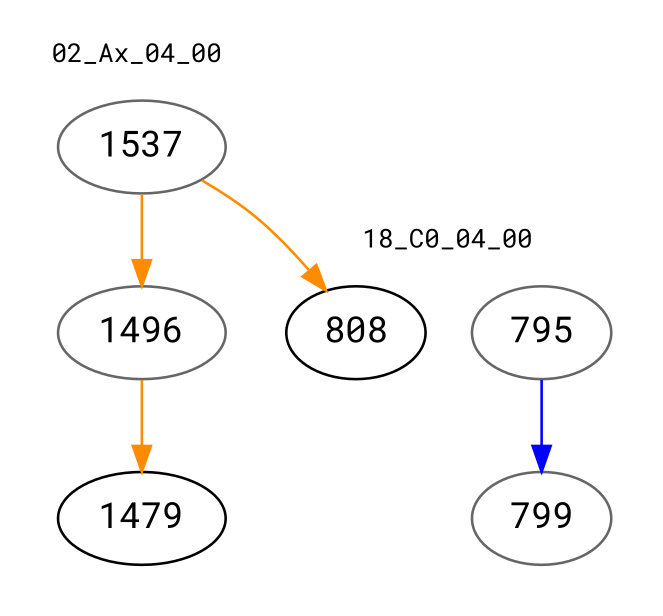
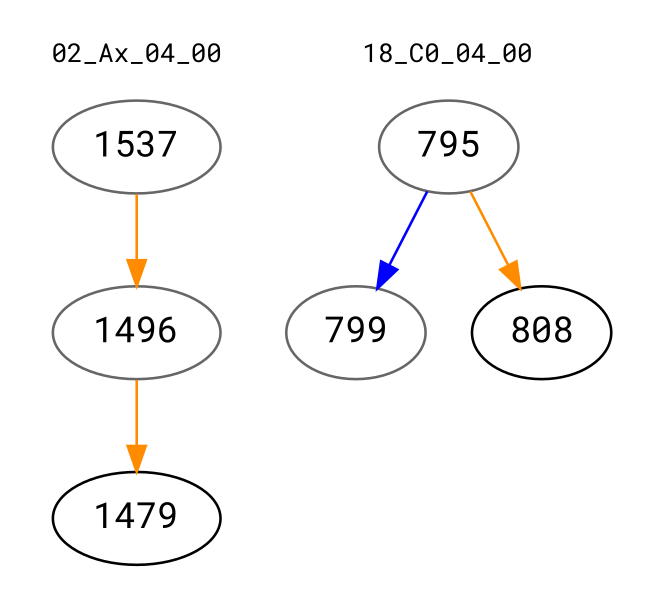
(283, 242) -> (489, 228)
